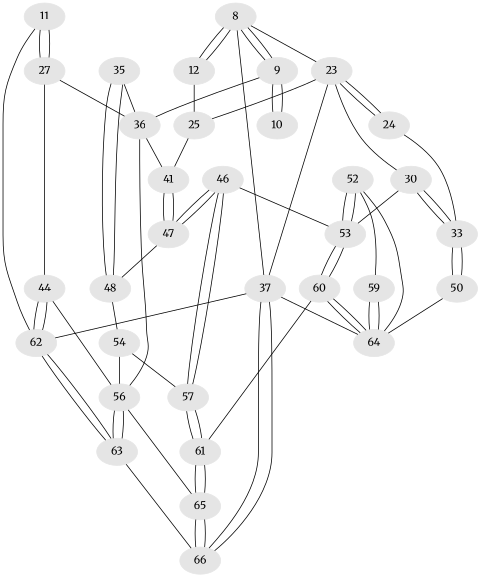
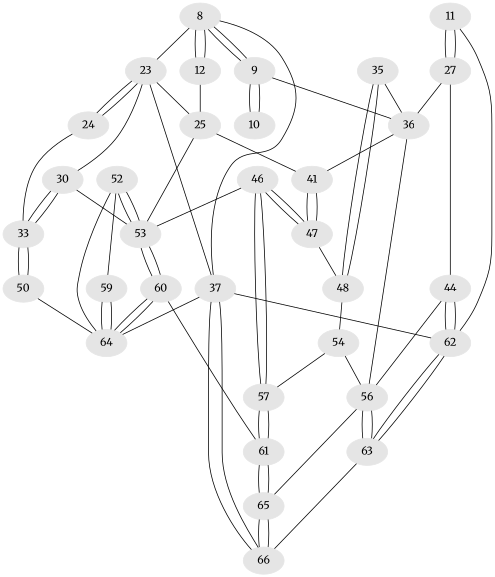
none -> (170, 180)
